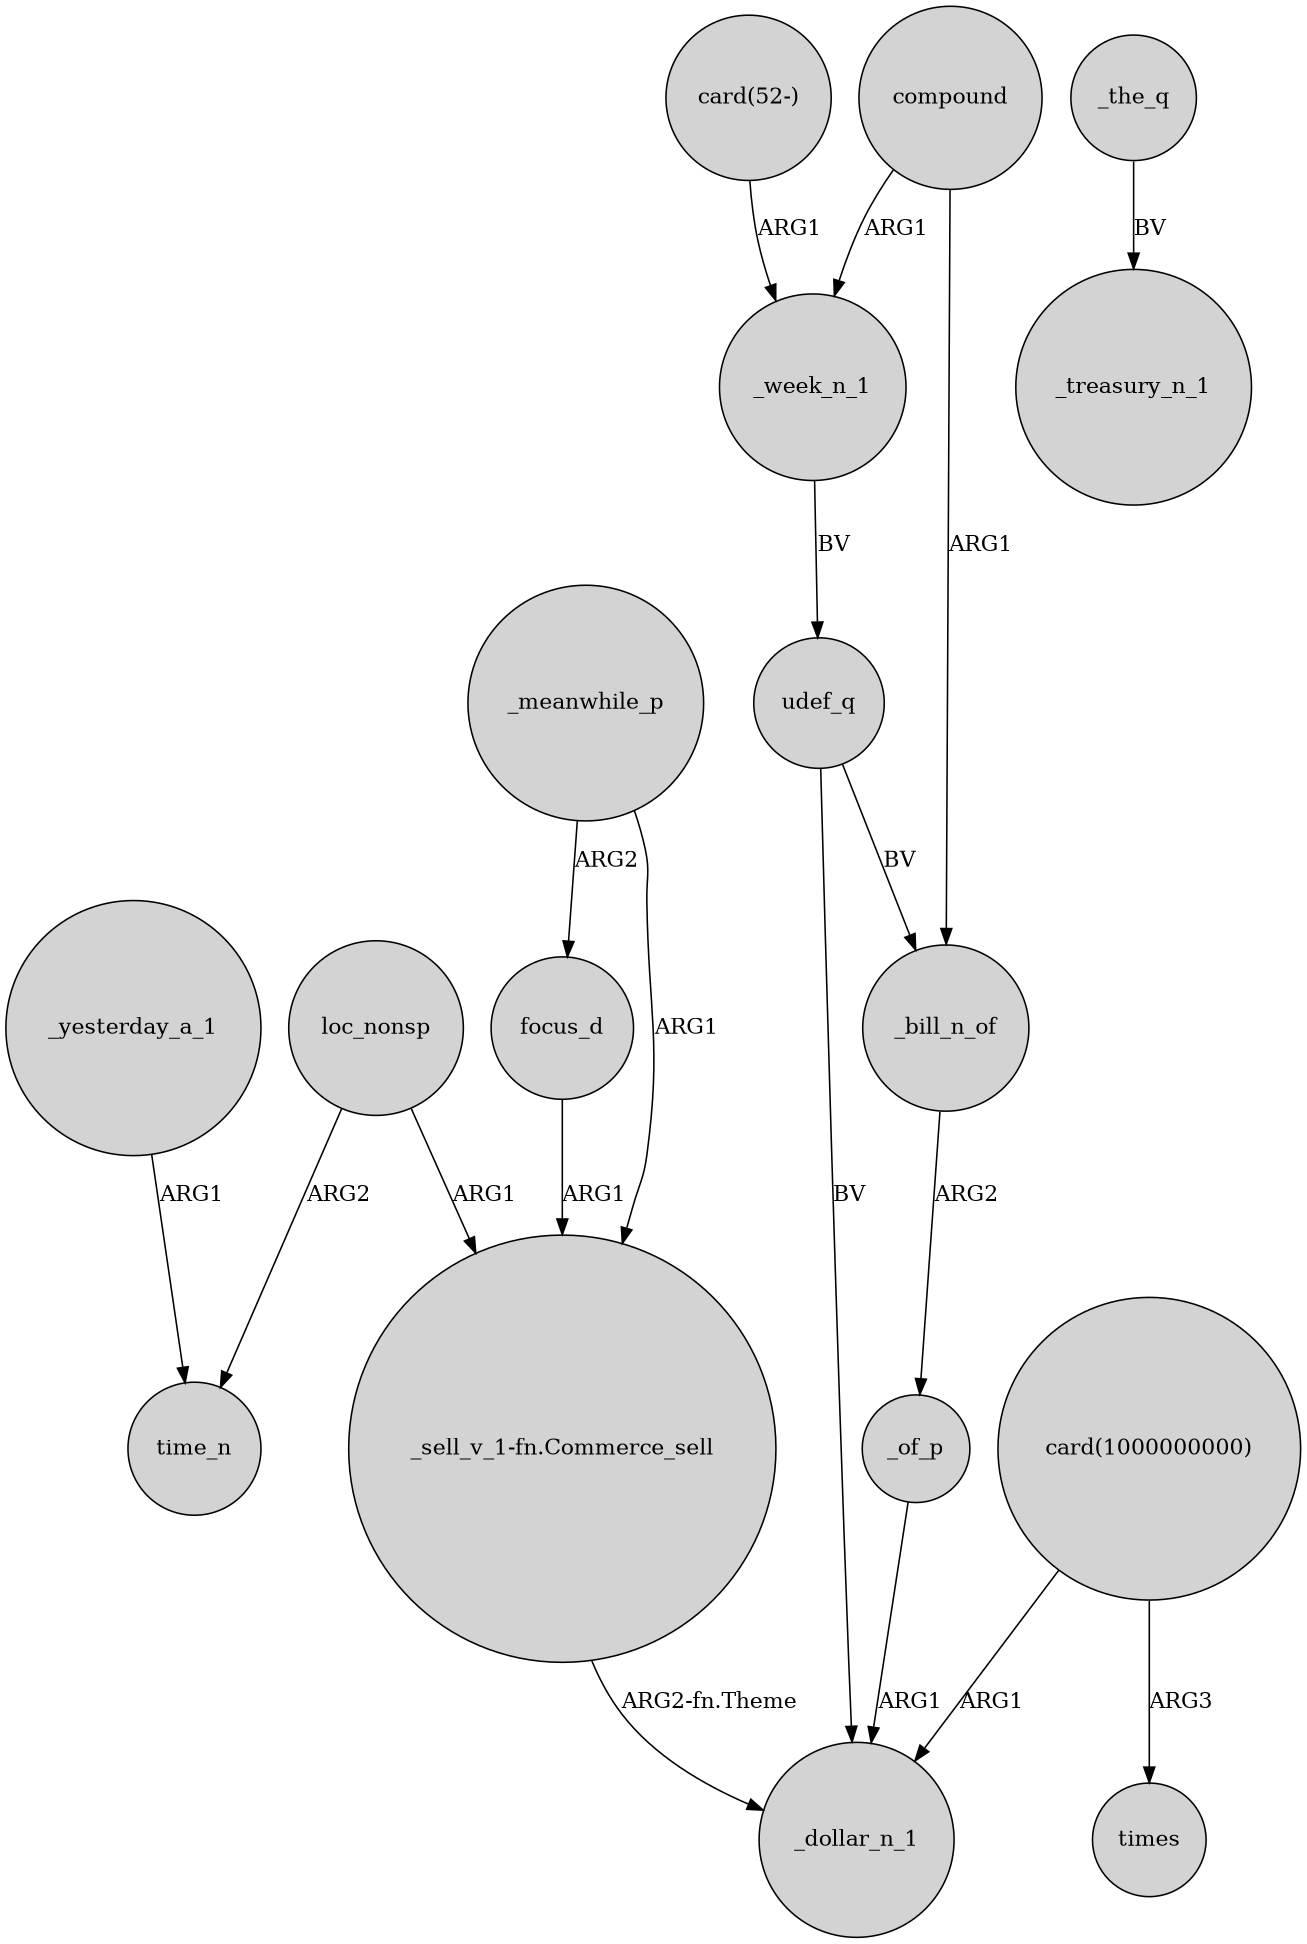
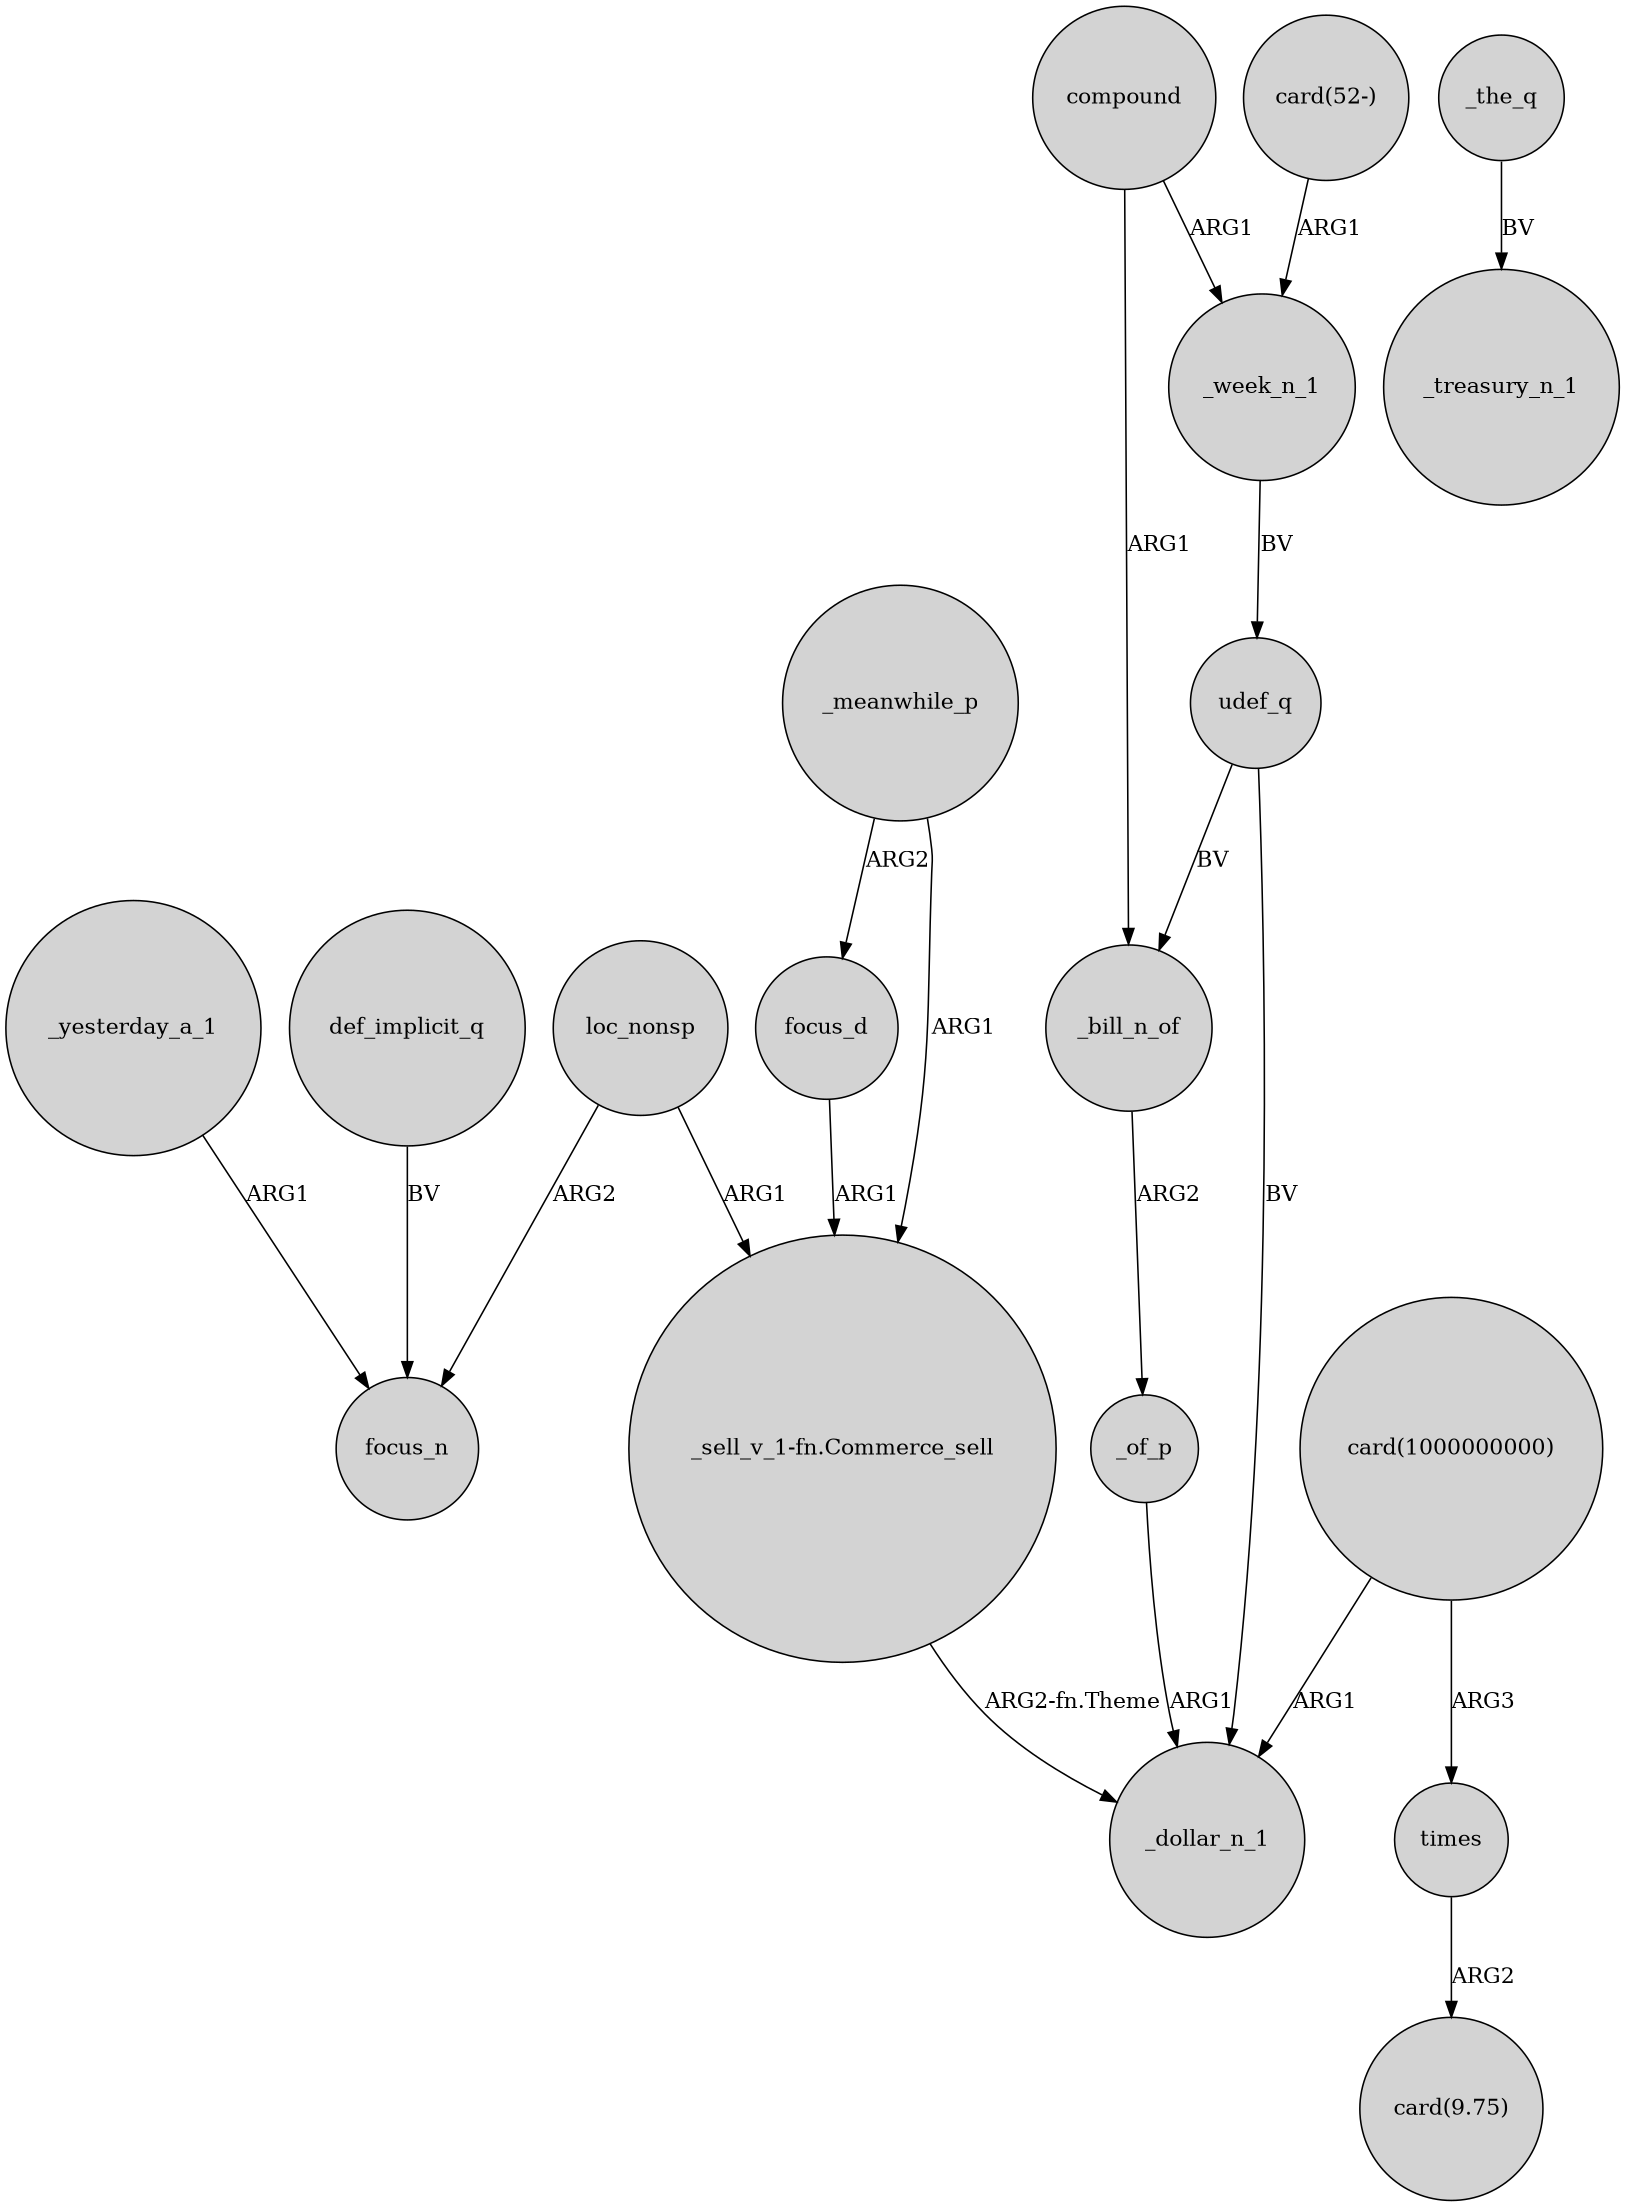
none -> (407, 1028)
(194, 1449) -> (407, 1449)
none -> (1451, 2109)
